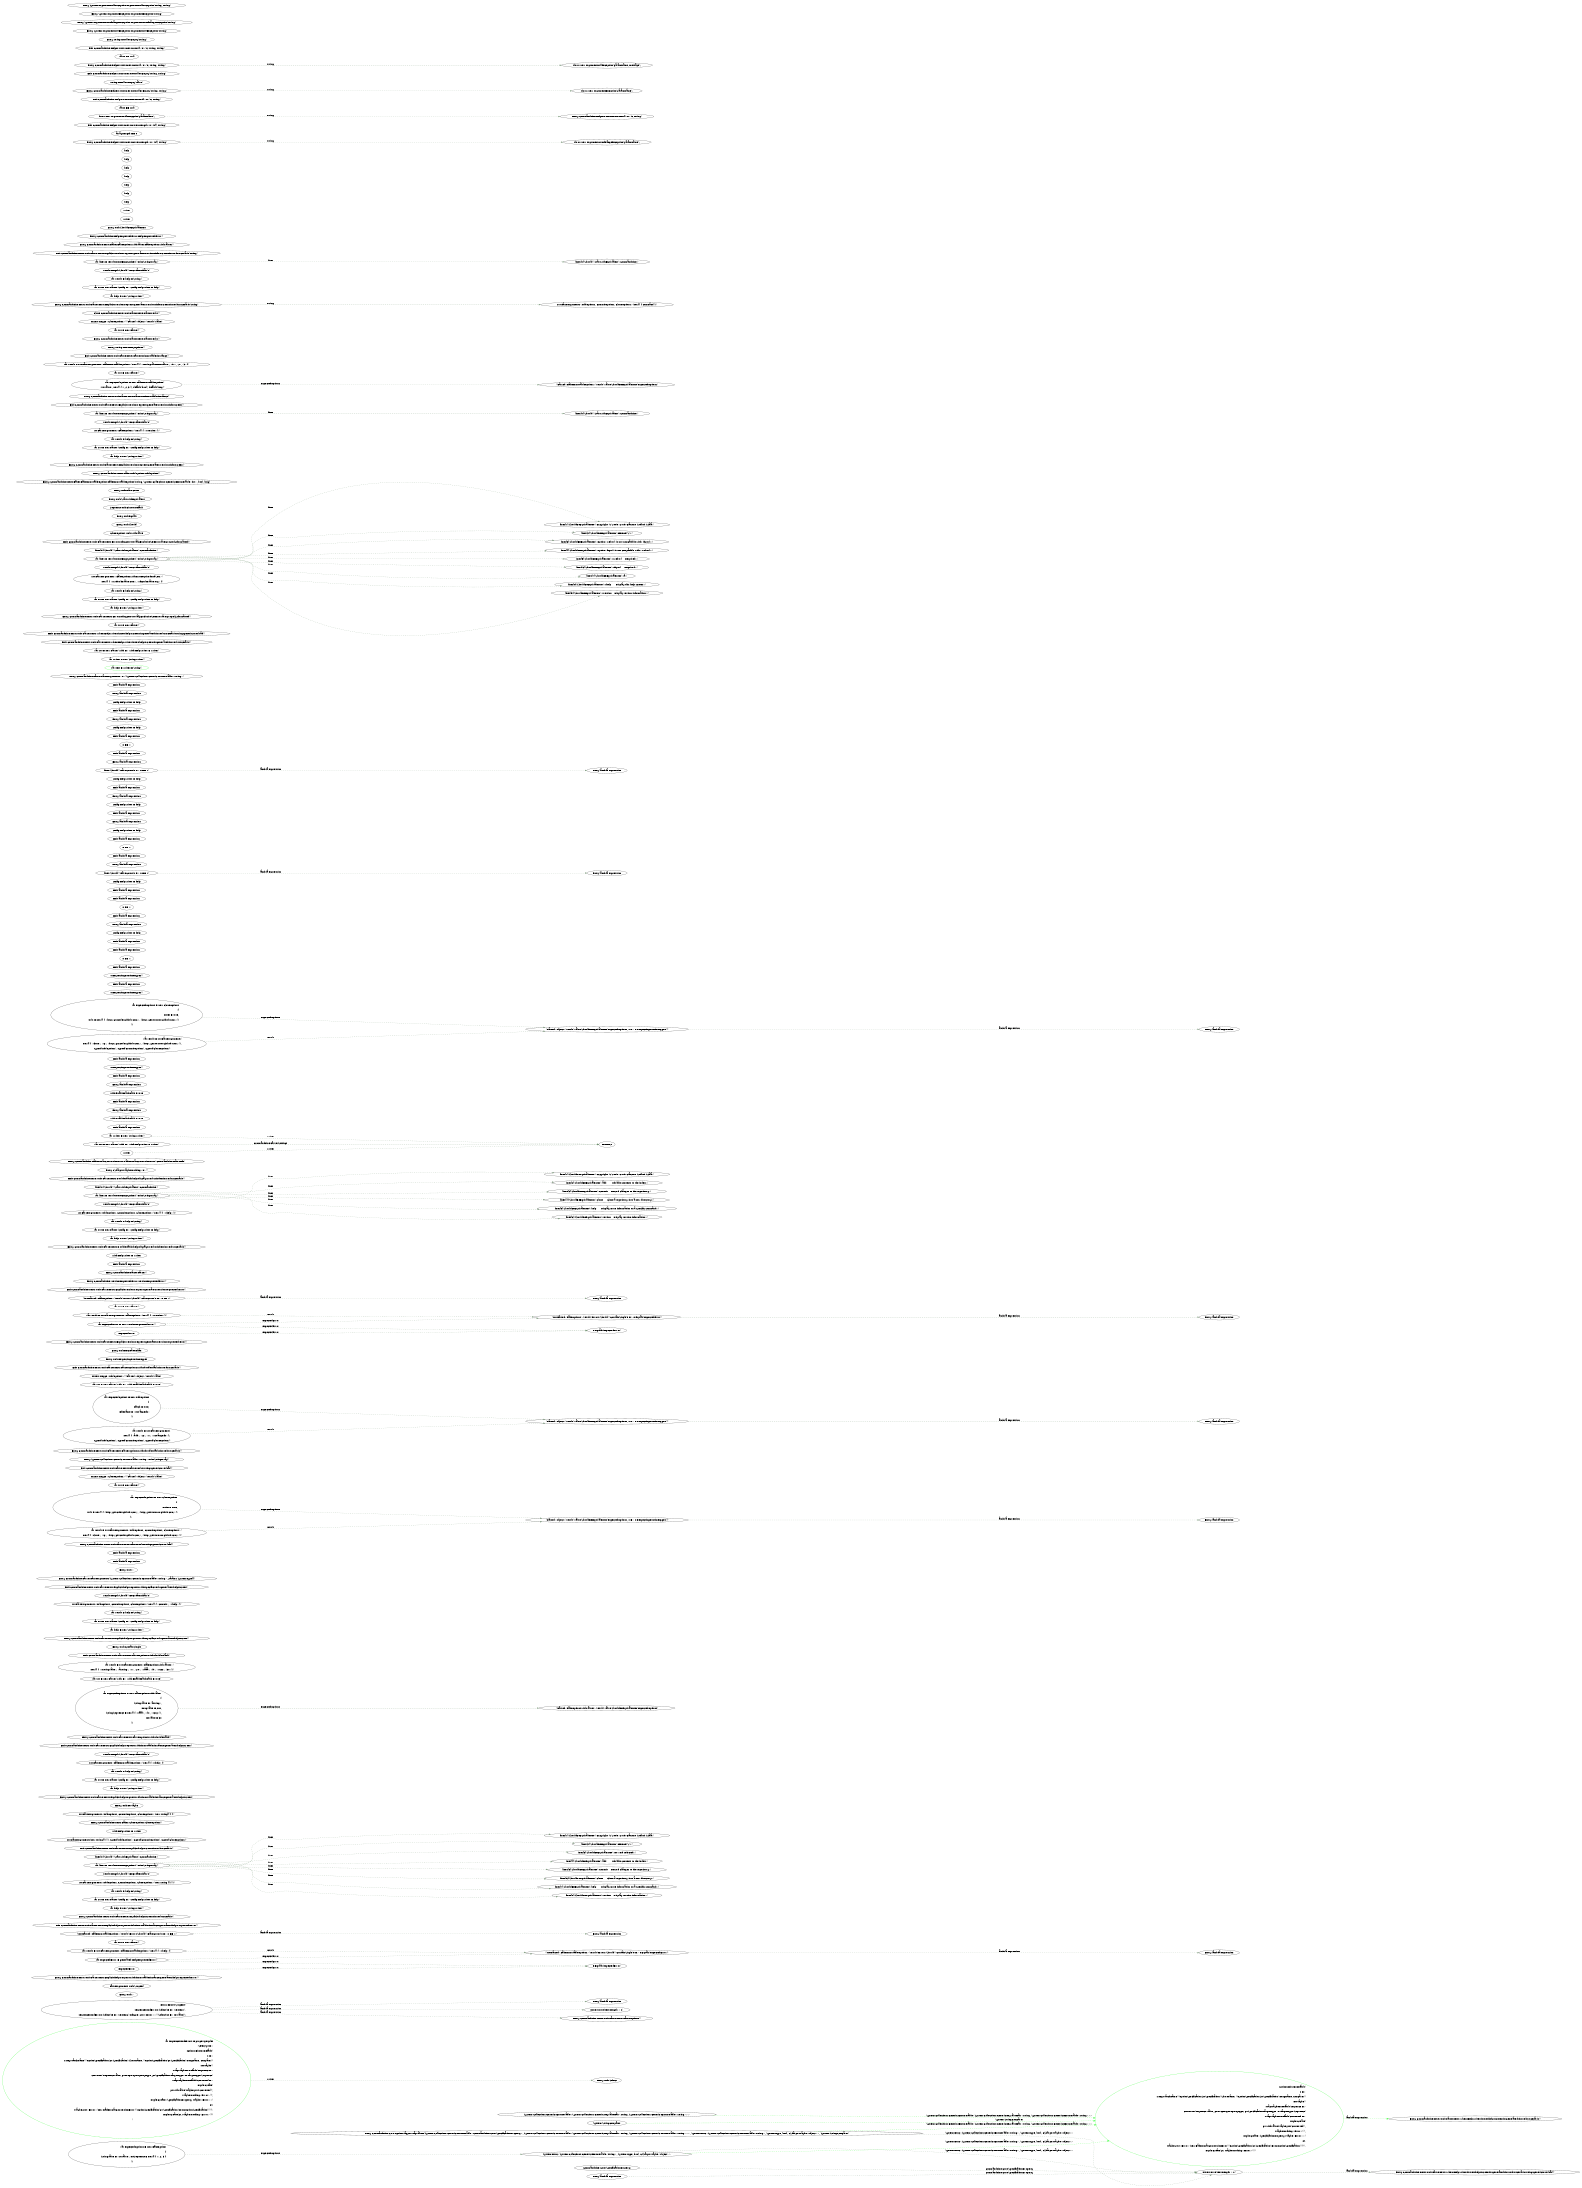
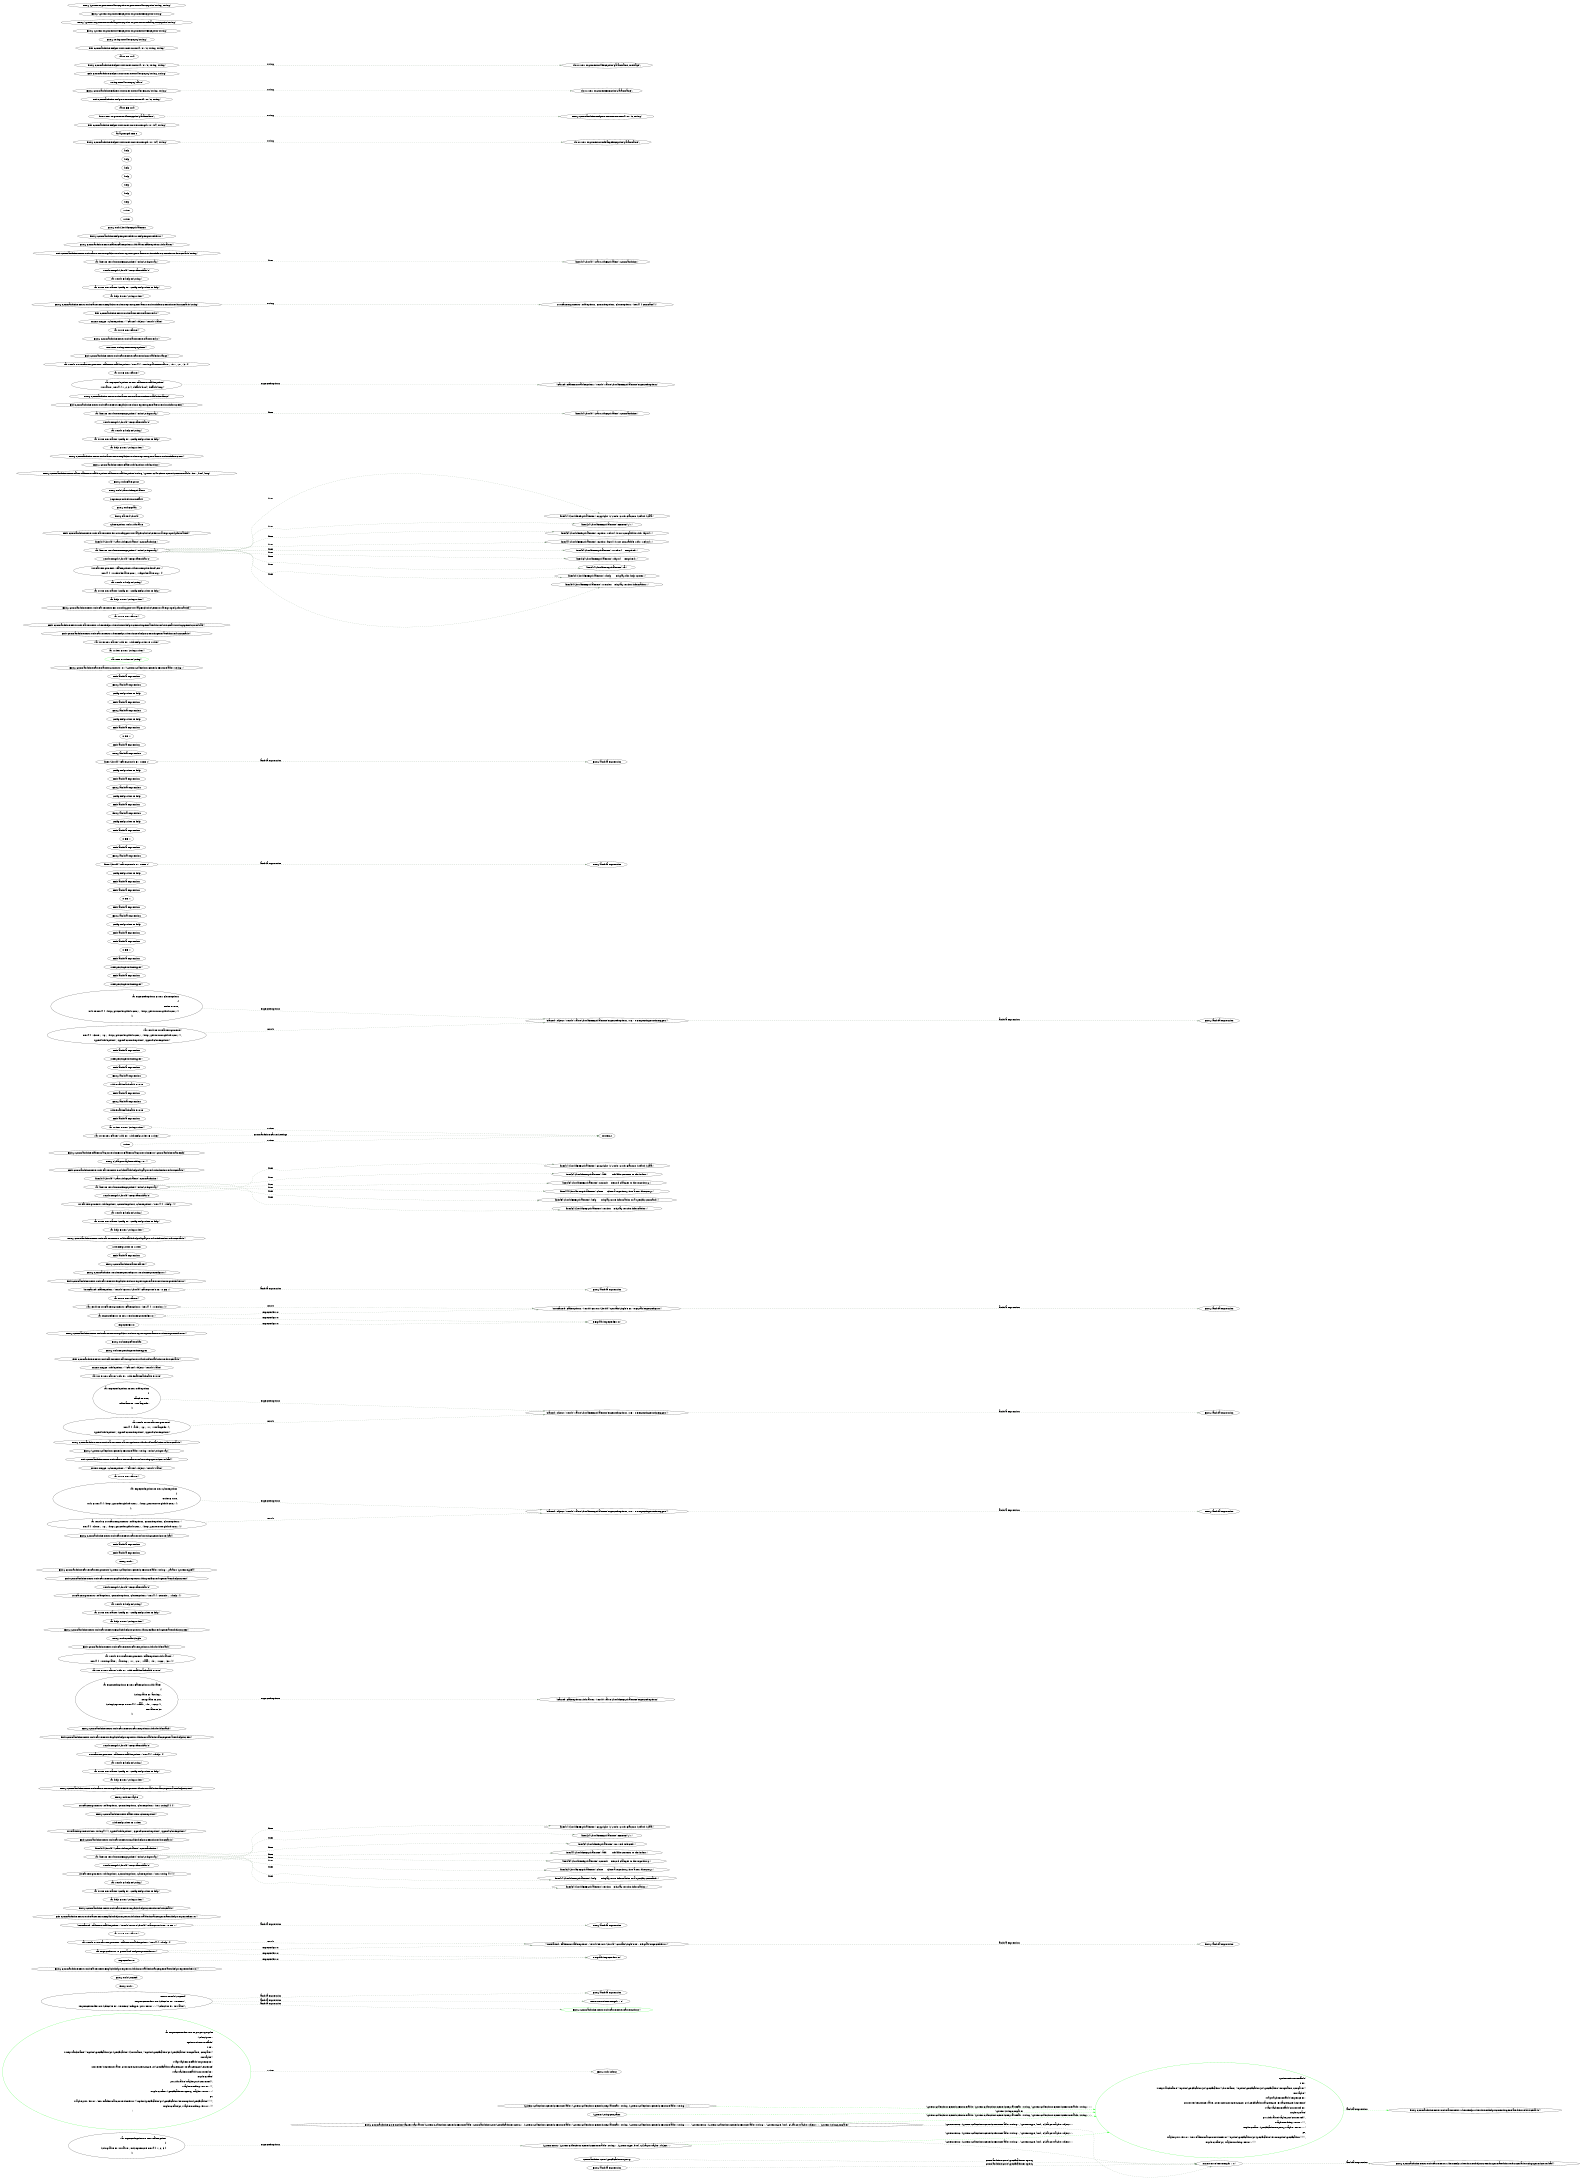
(127, 313) -> (127, 313)
(127, 347) -> (127, 347)
(127, 431) -> none
(127, 525) -> (127, 516)
(127, 1823) -> (127, 1814)
(127, 1986) -> (127, 1978)
(607, 2018) -> (607, 2010)
